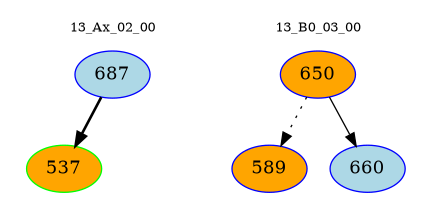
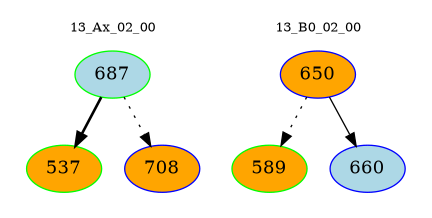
(319, 28) -> (319, 28)
(113, 75) -> (113, 75)
none -> (162, 169)
(270, 169) -> (270, 169)
